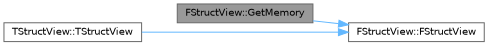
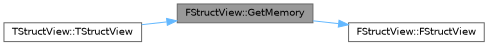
(240, 32) -> (154, 23)
